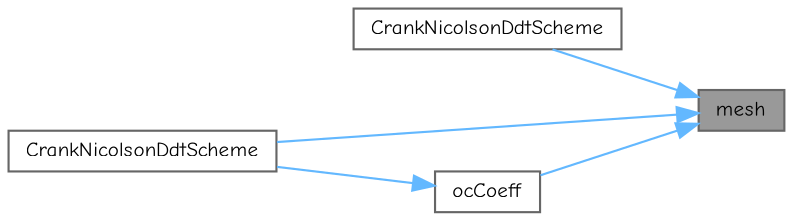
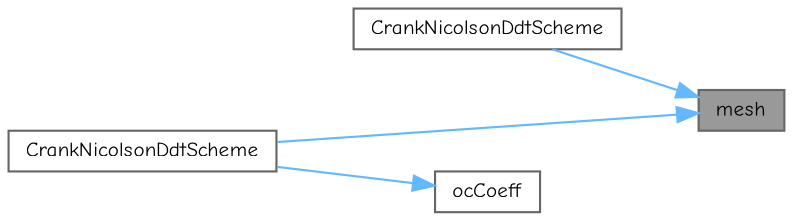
(609, 153) -> none
